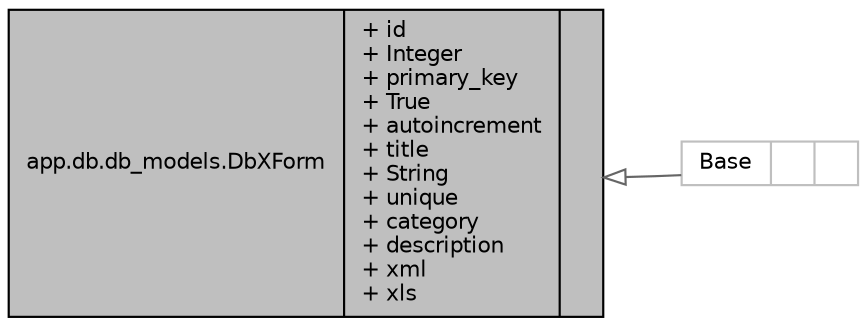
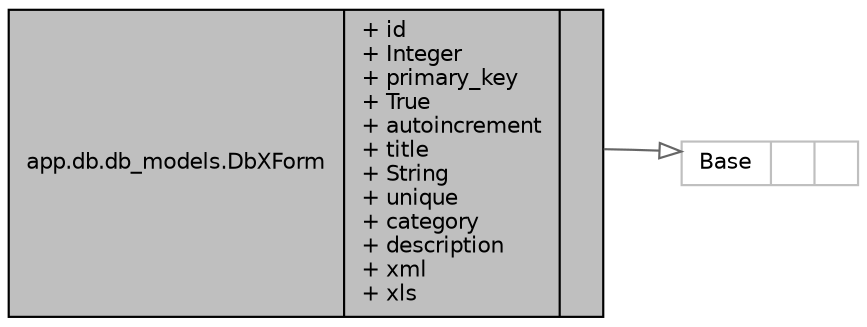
(653, 176) -> (631, 150)
